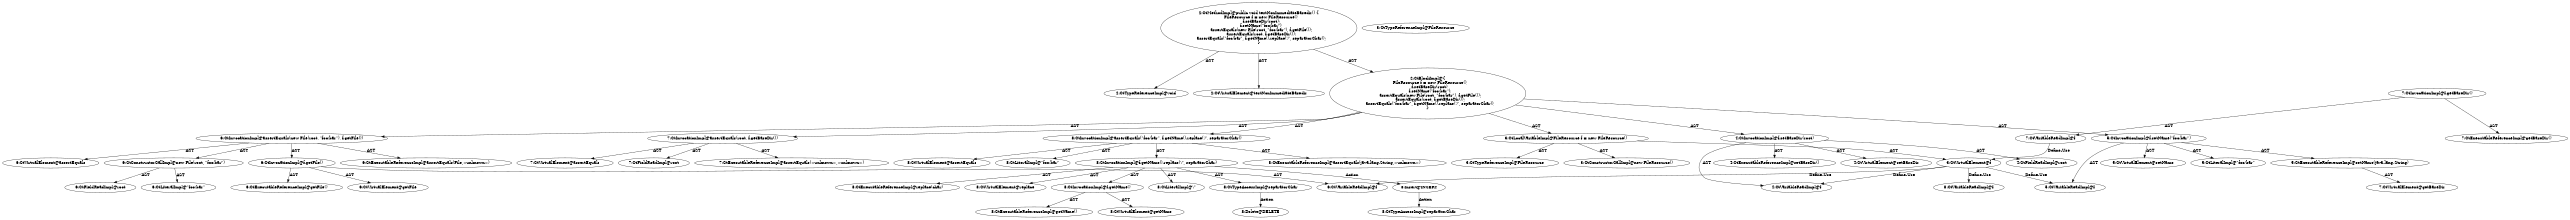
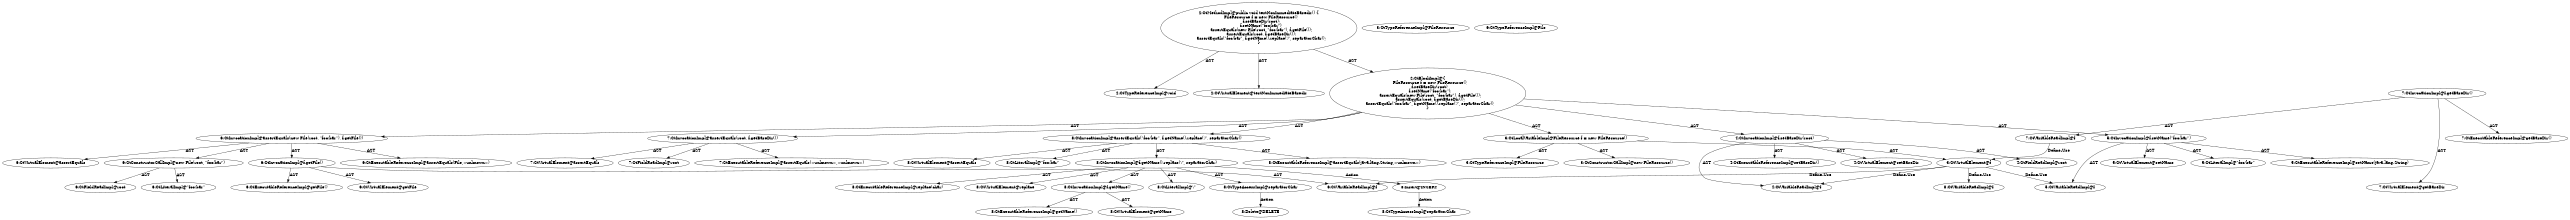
none -> (1516, 28)
(2380, 175) -> (2439, 142)
